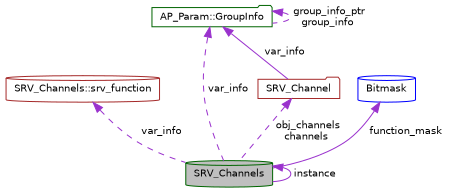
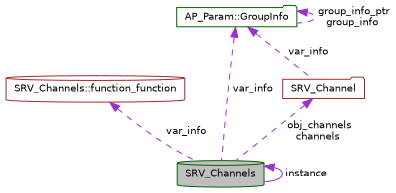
(260, 56) -> (284, 56)
(83, 89) -> (95, 89)
(387, 89) -> none
